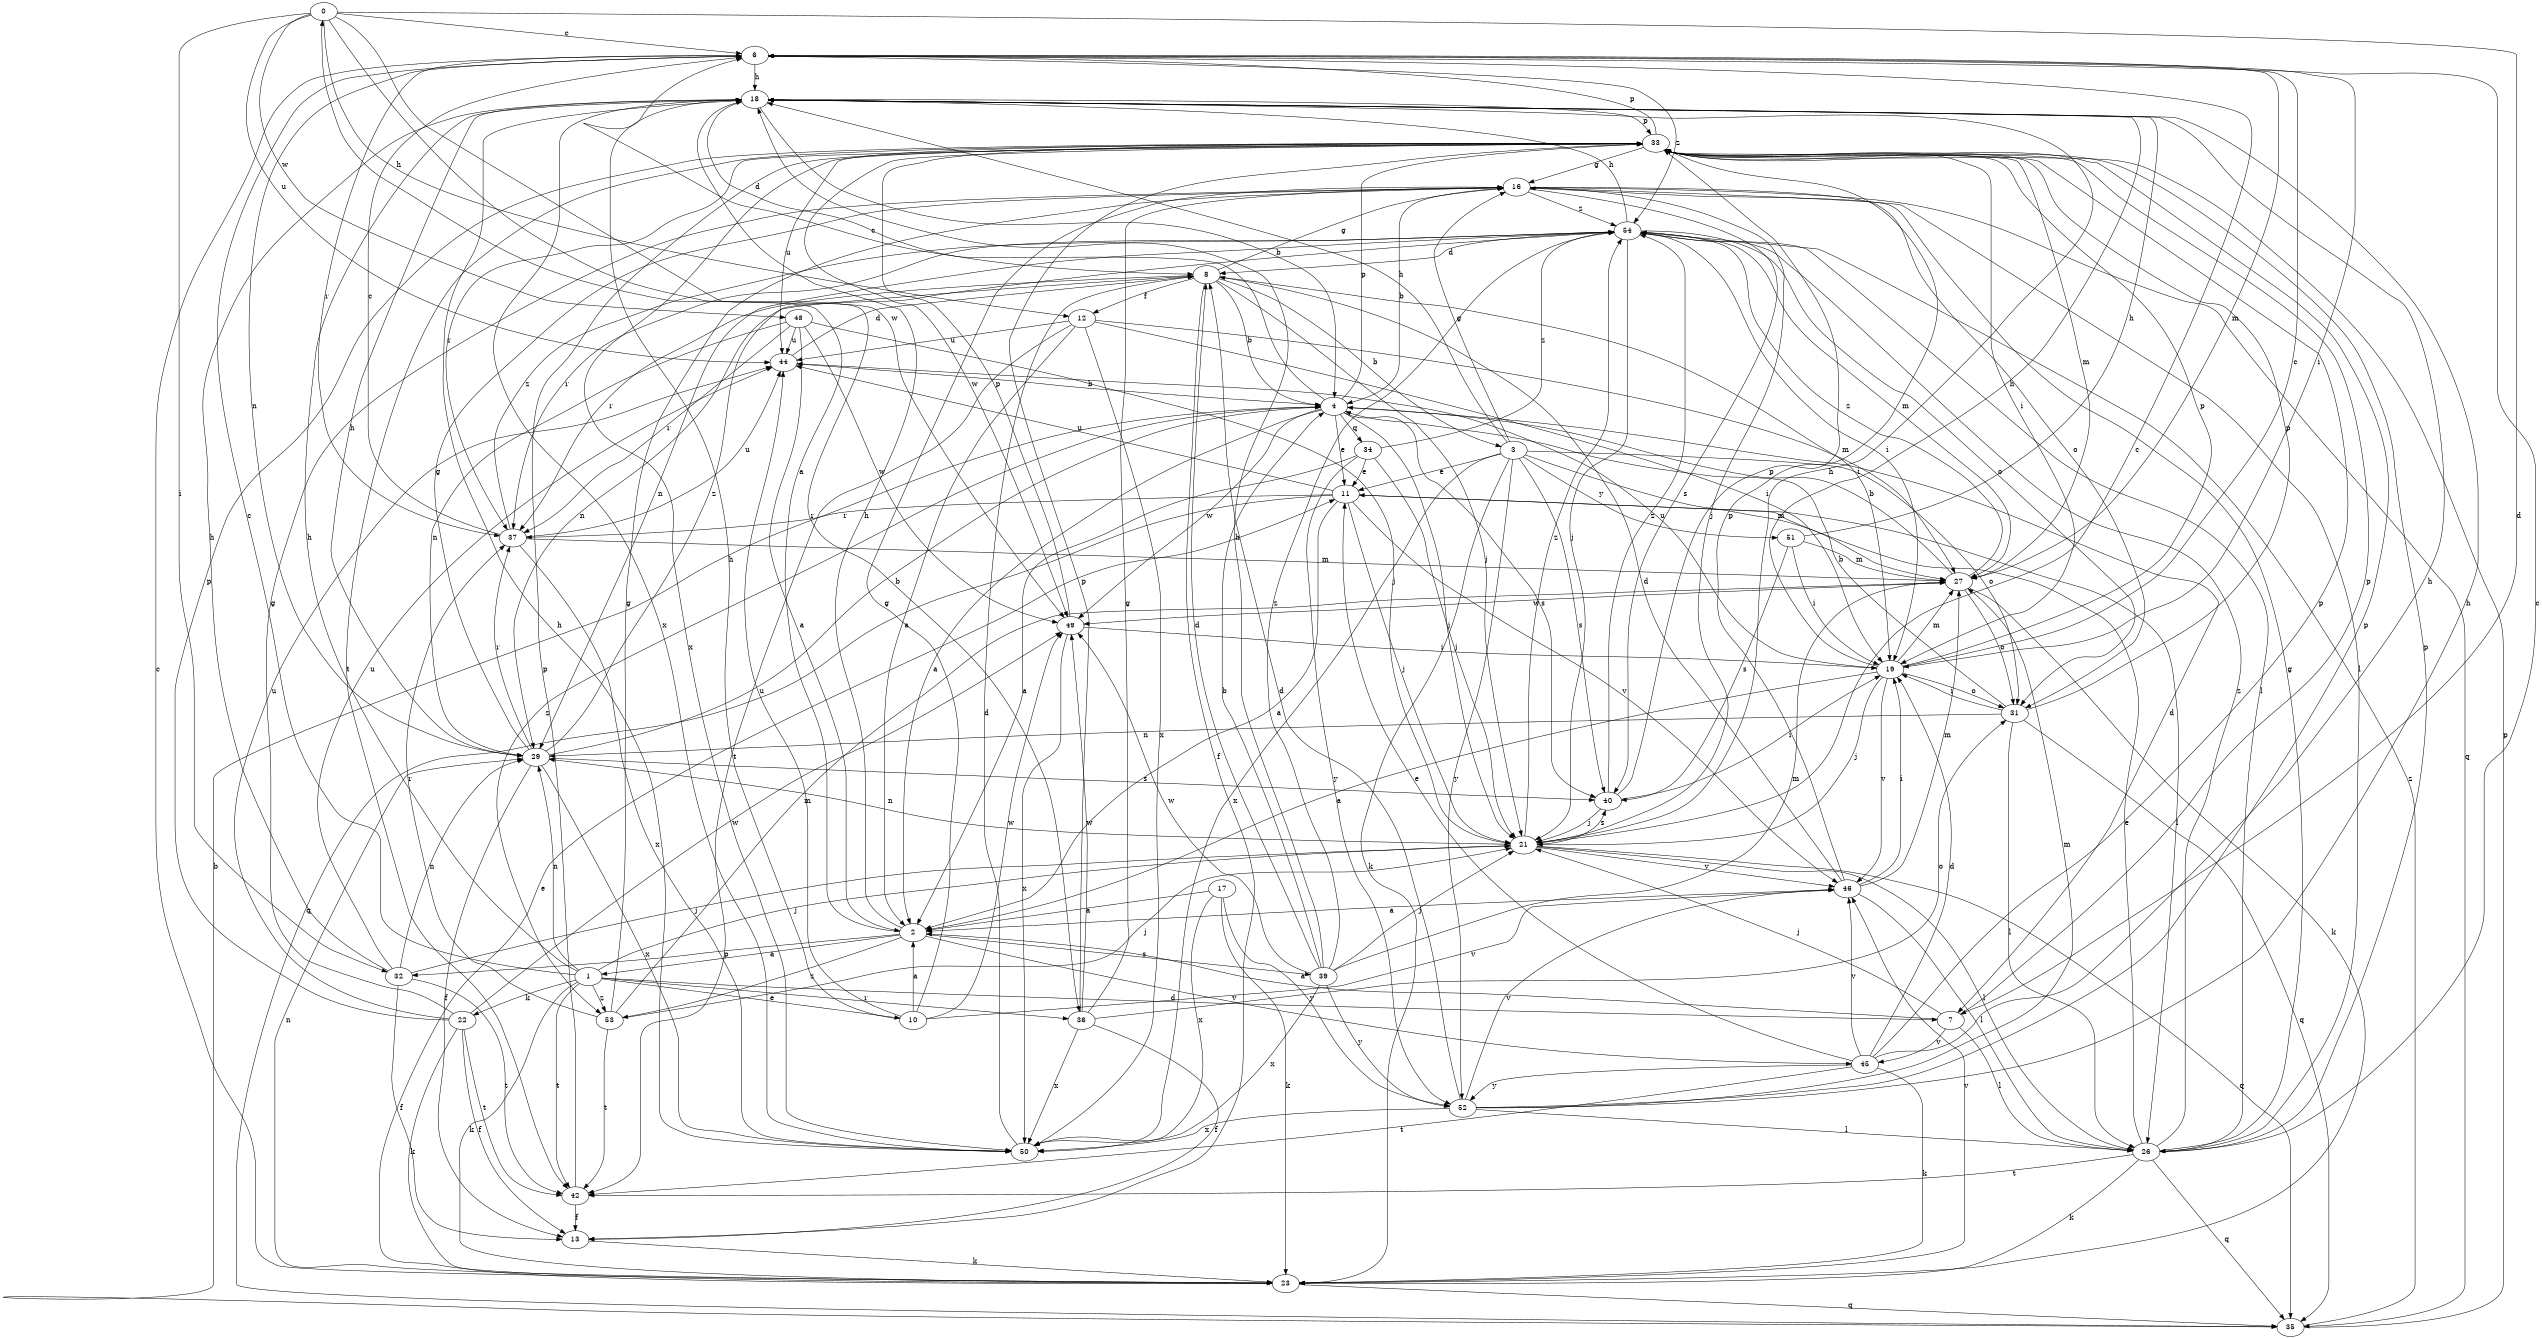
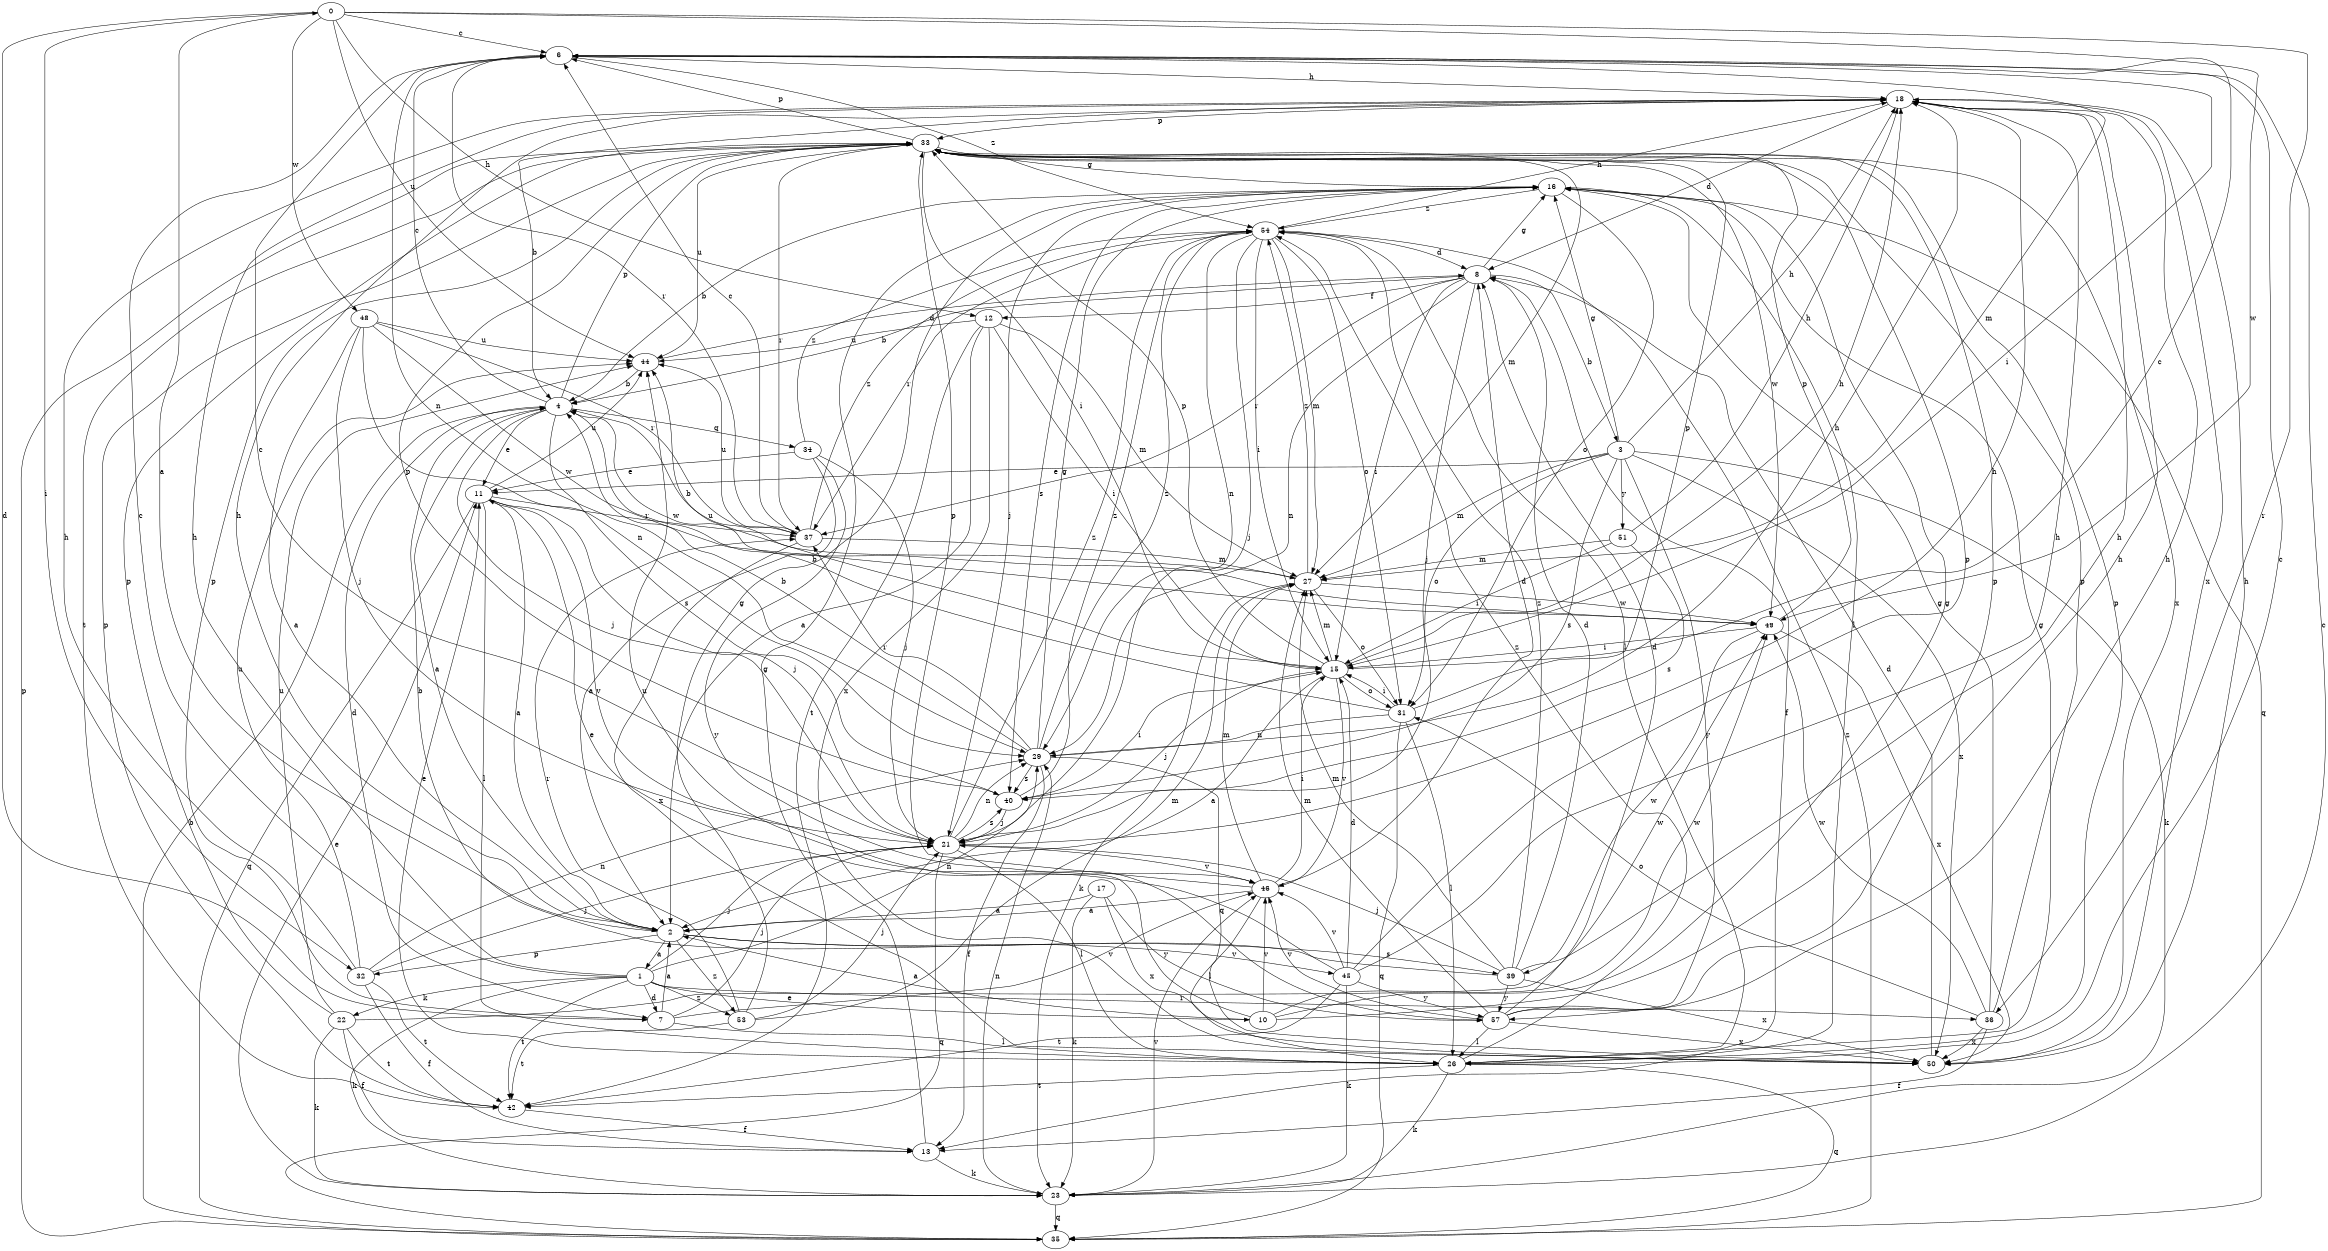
(549, 294) -> (851, 460)
(763, 591) -> none
(1890, 670) -> (1335, 670)
(1178, 823) -> (1644, 799)
(648, 955) -> (1222, 911)
(1911, 1054) -> (970, 990)
(1463, 1108) -> (1496, 1020)
